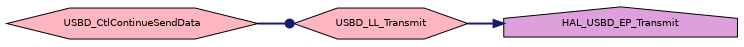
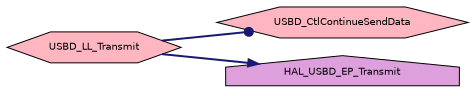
(272, 24) -> (203, 36)
